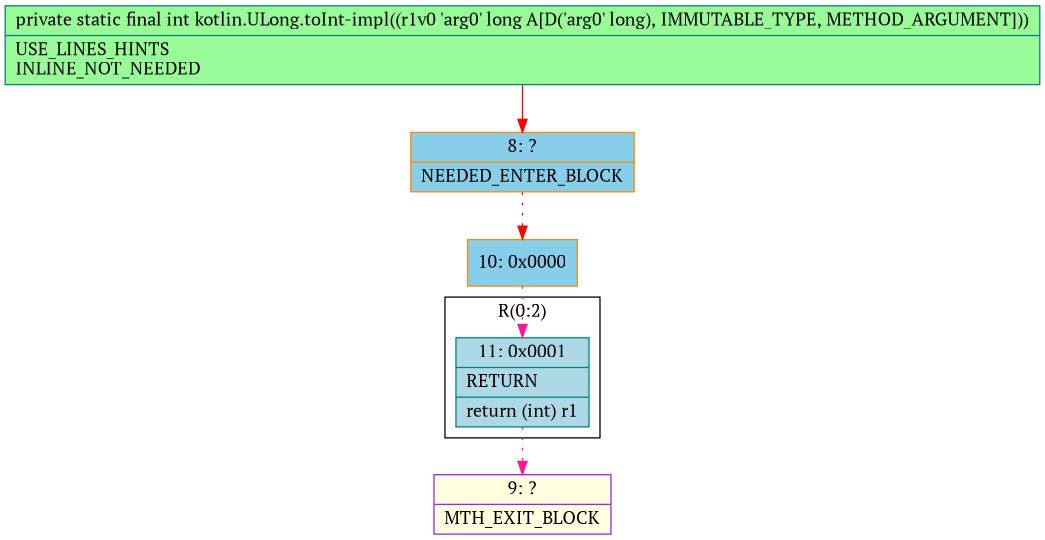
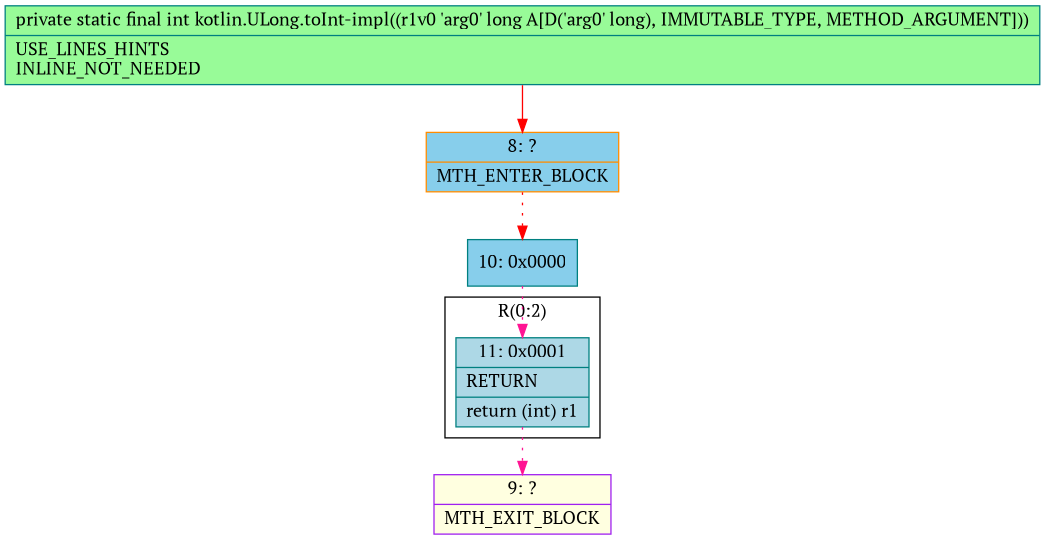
(522, 176) -> (522, 176)
(522, 263) -> (522, 263)
